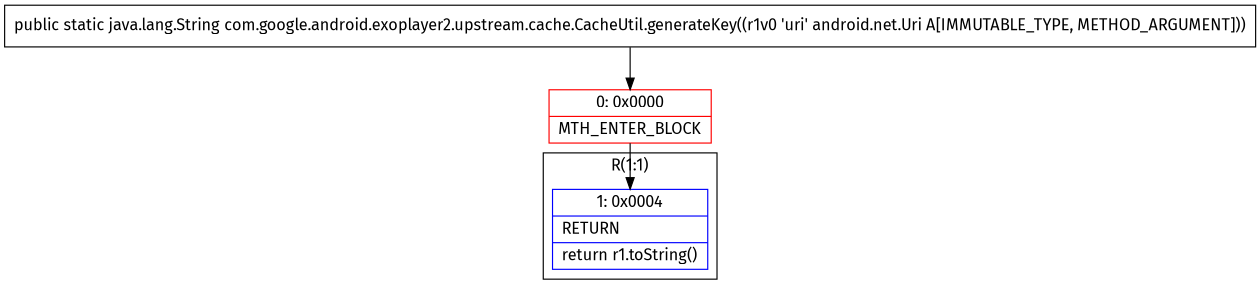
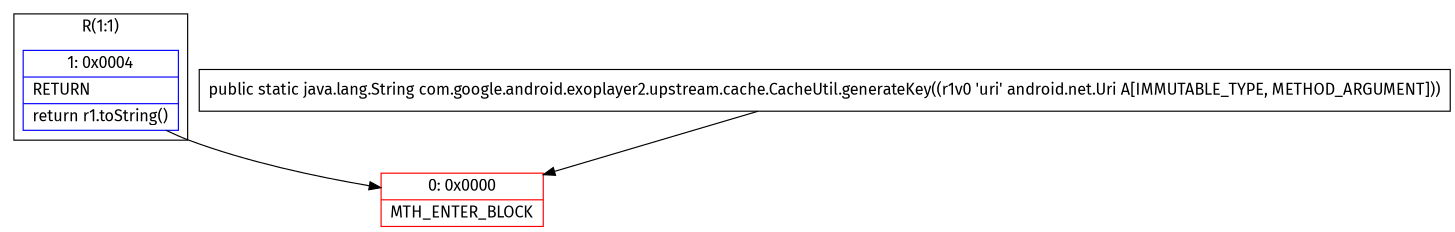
(630, 160) -> (266, 164)
